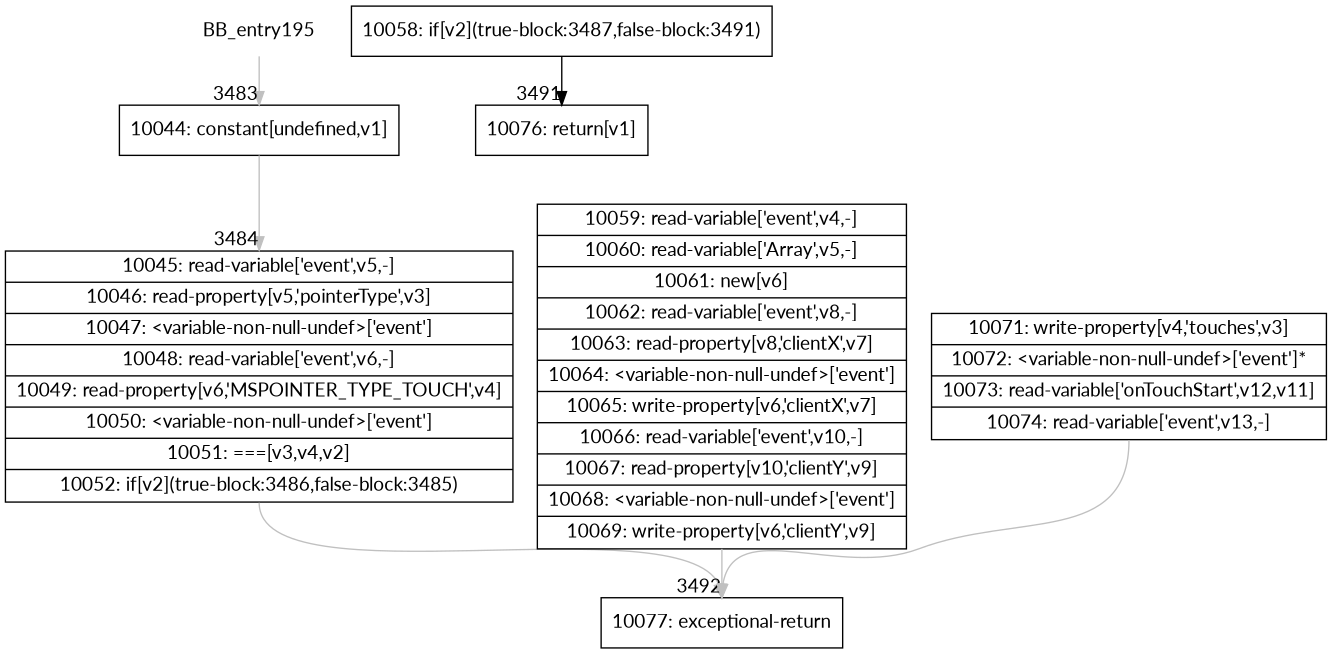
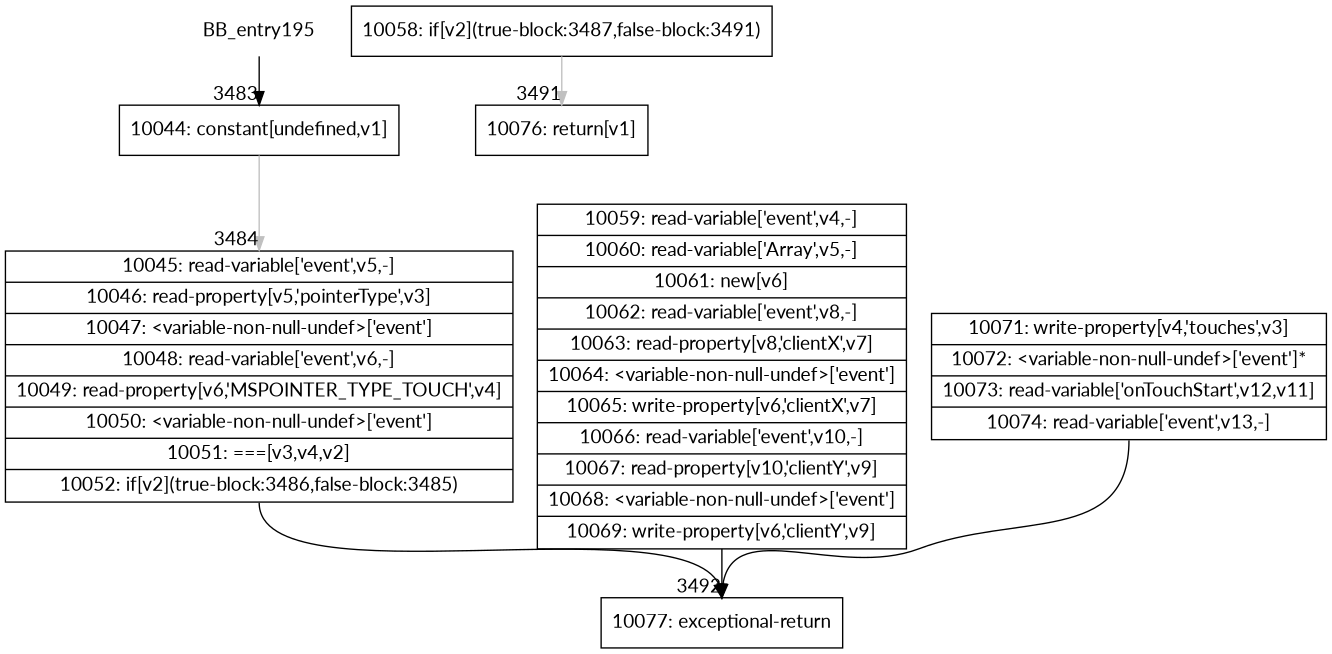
(259, 74) -> (259, 74)
(562, 74) -> (562, 74)
(941, 542) -> (941, 542)
(484, 550) -> (484, 550)
(722, 566) -> (722, 566)
